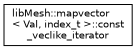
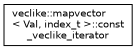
(68, 25) -> (68, 25)
